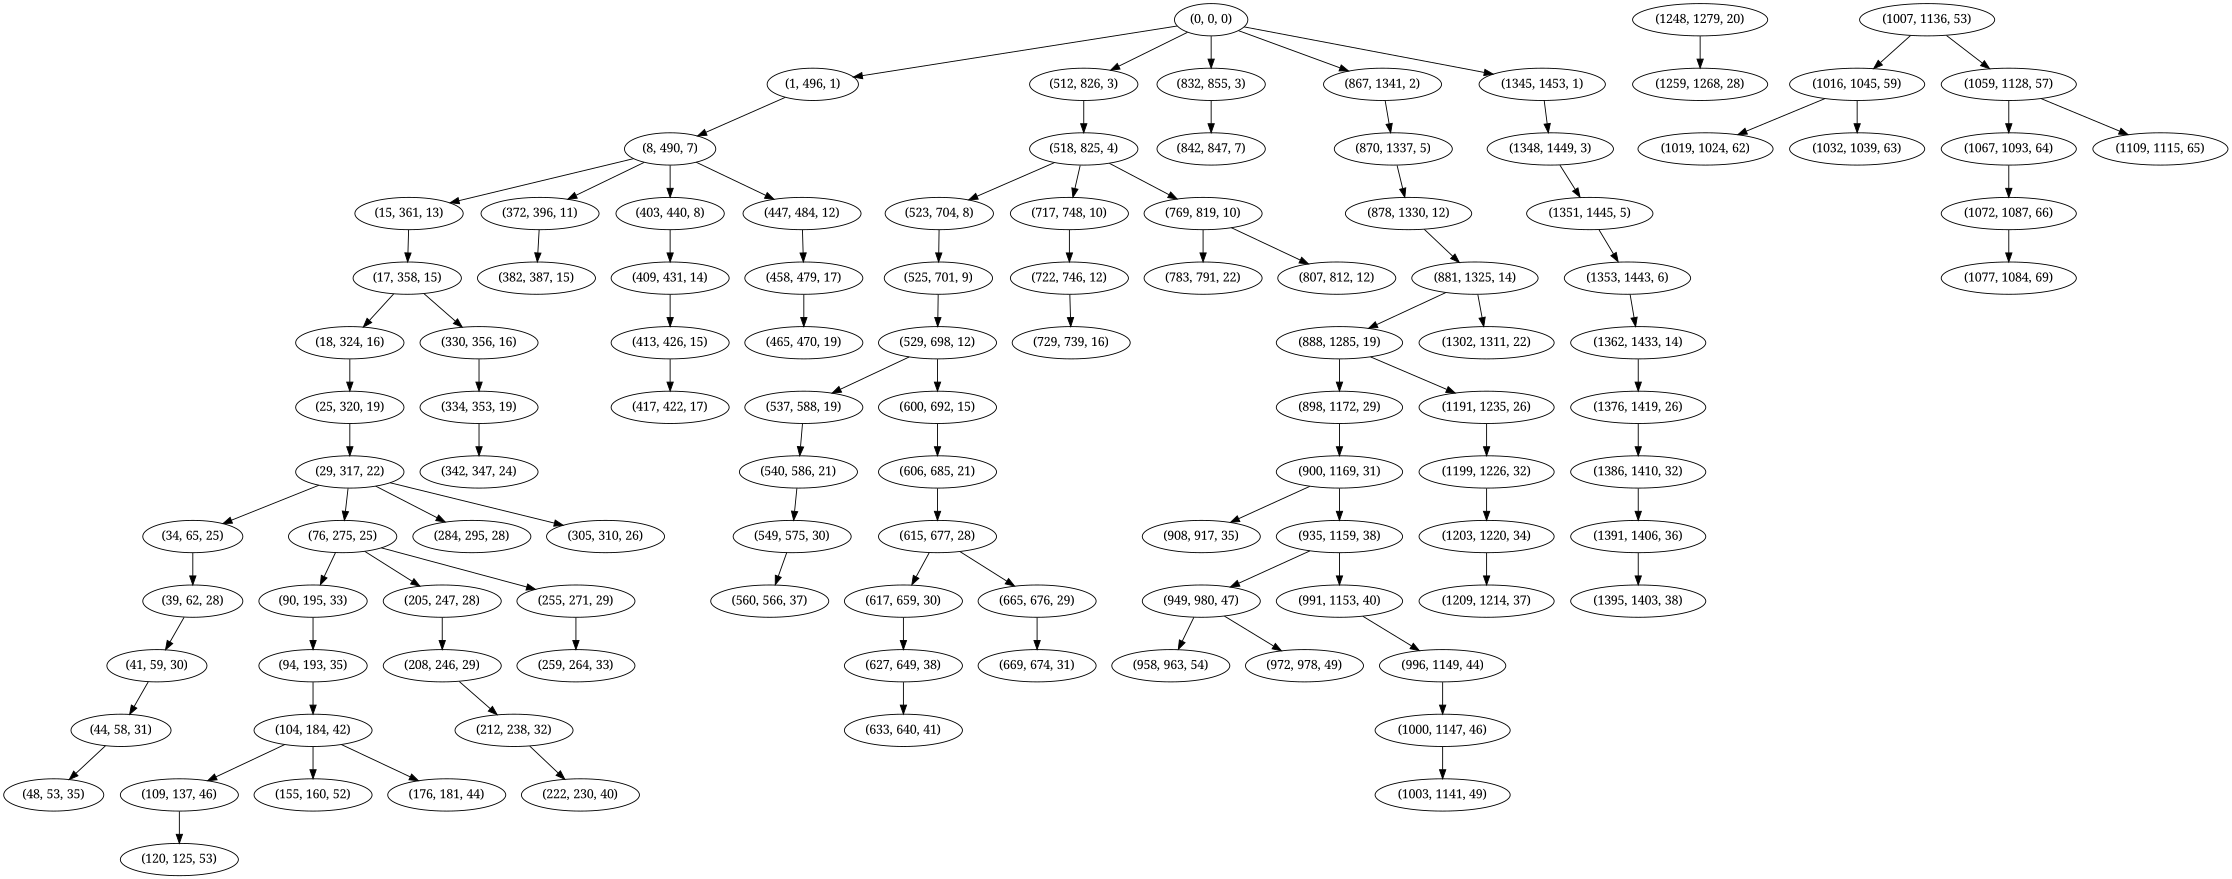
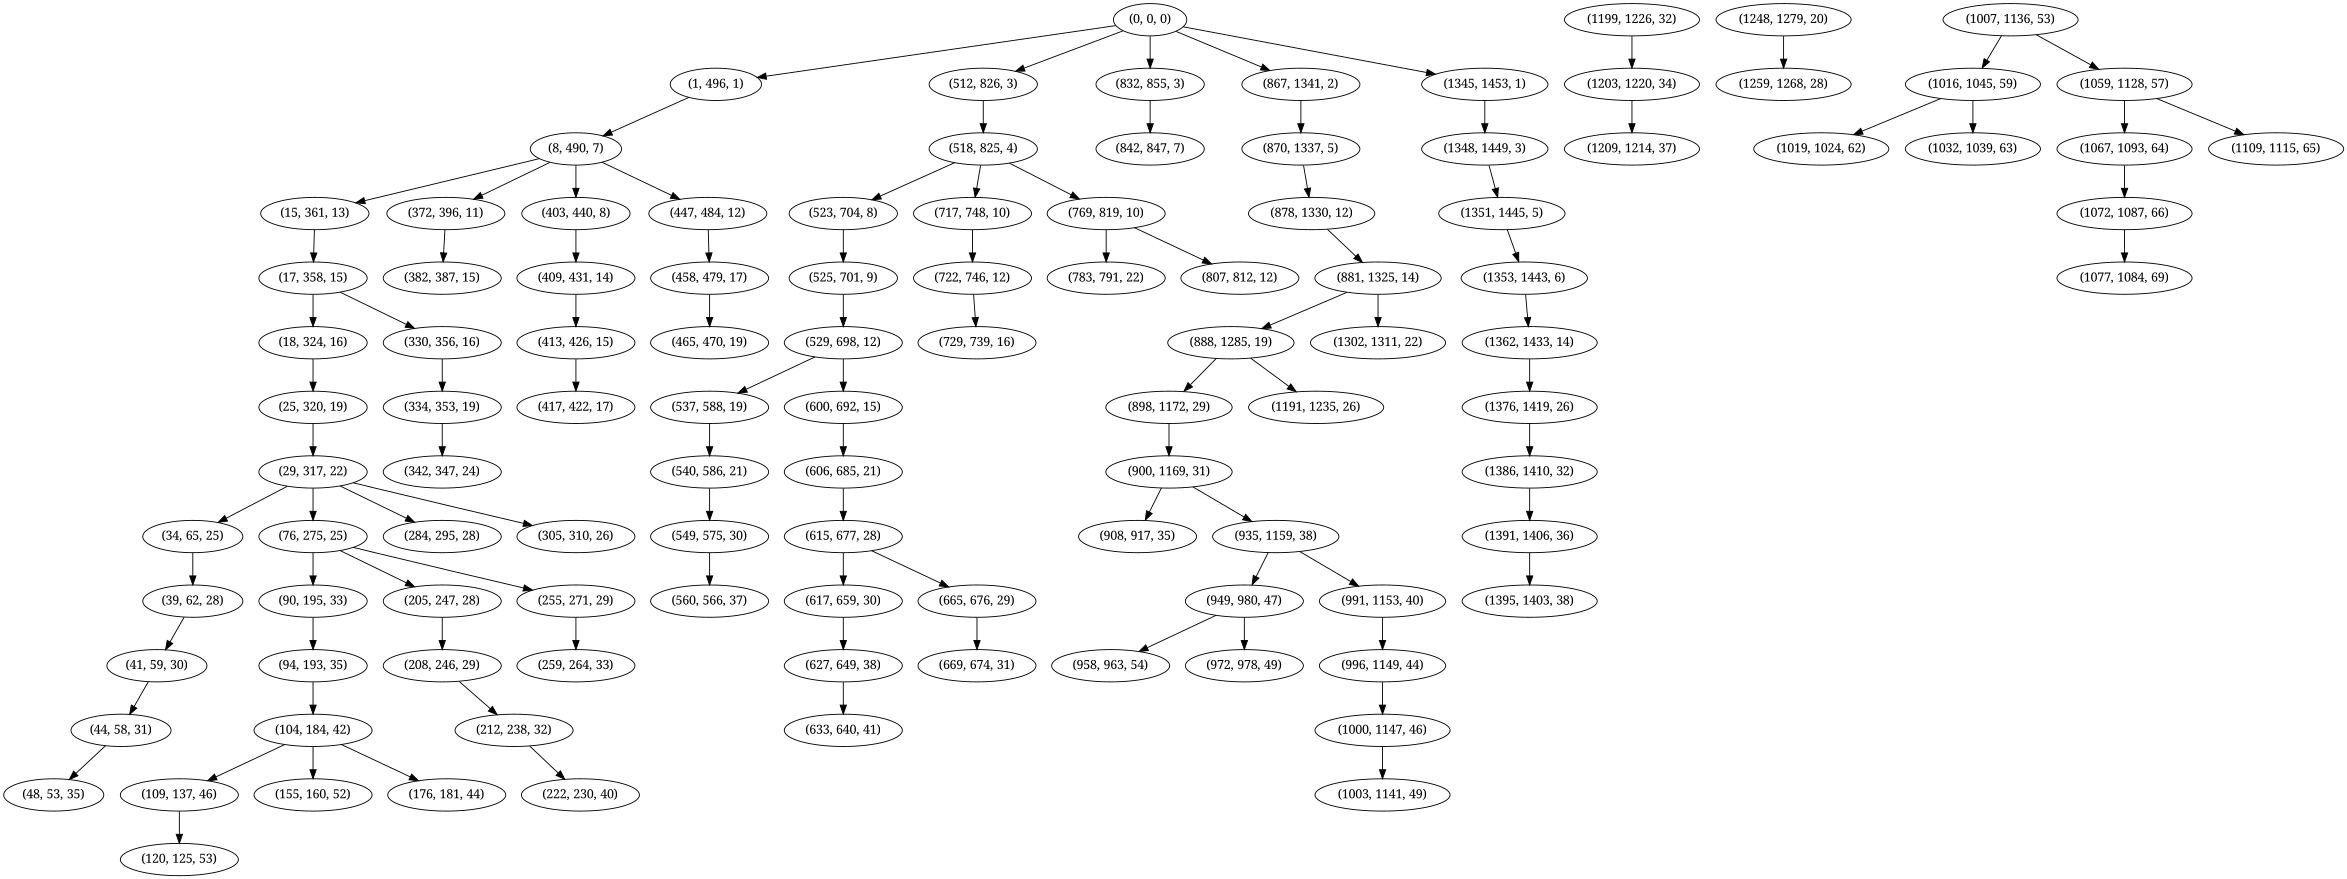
(1487, 435) -> none
